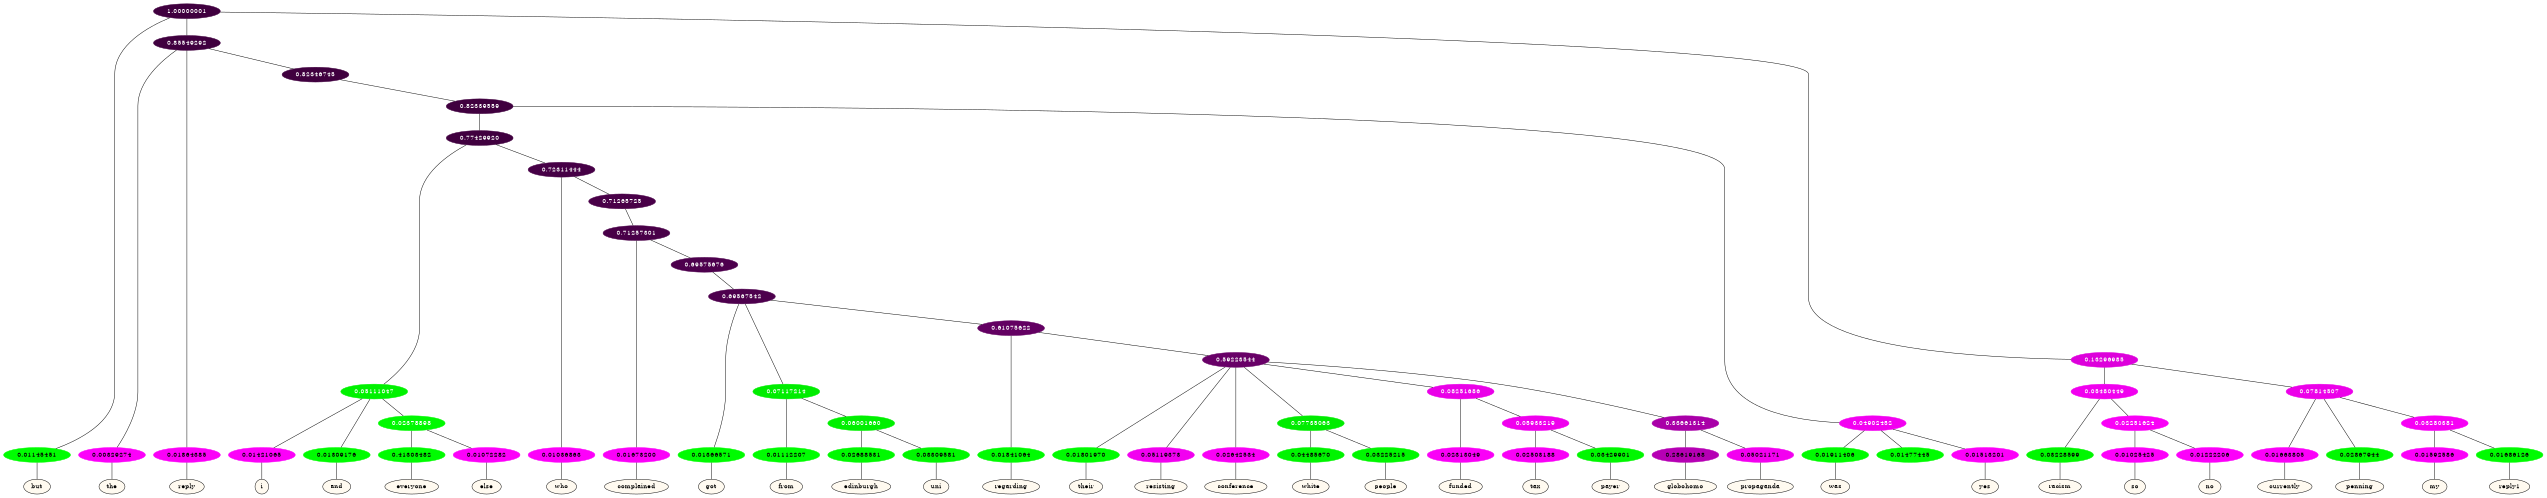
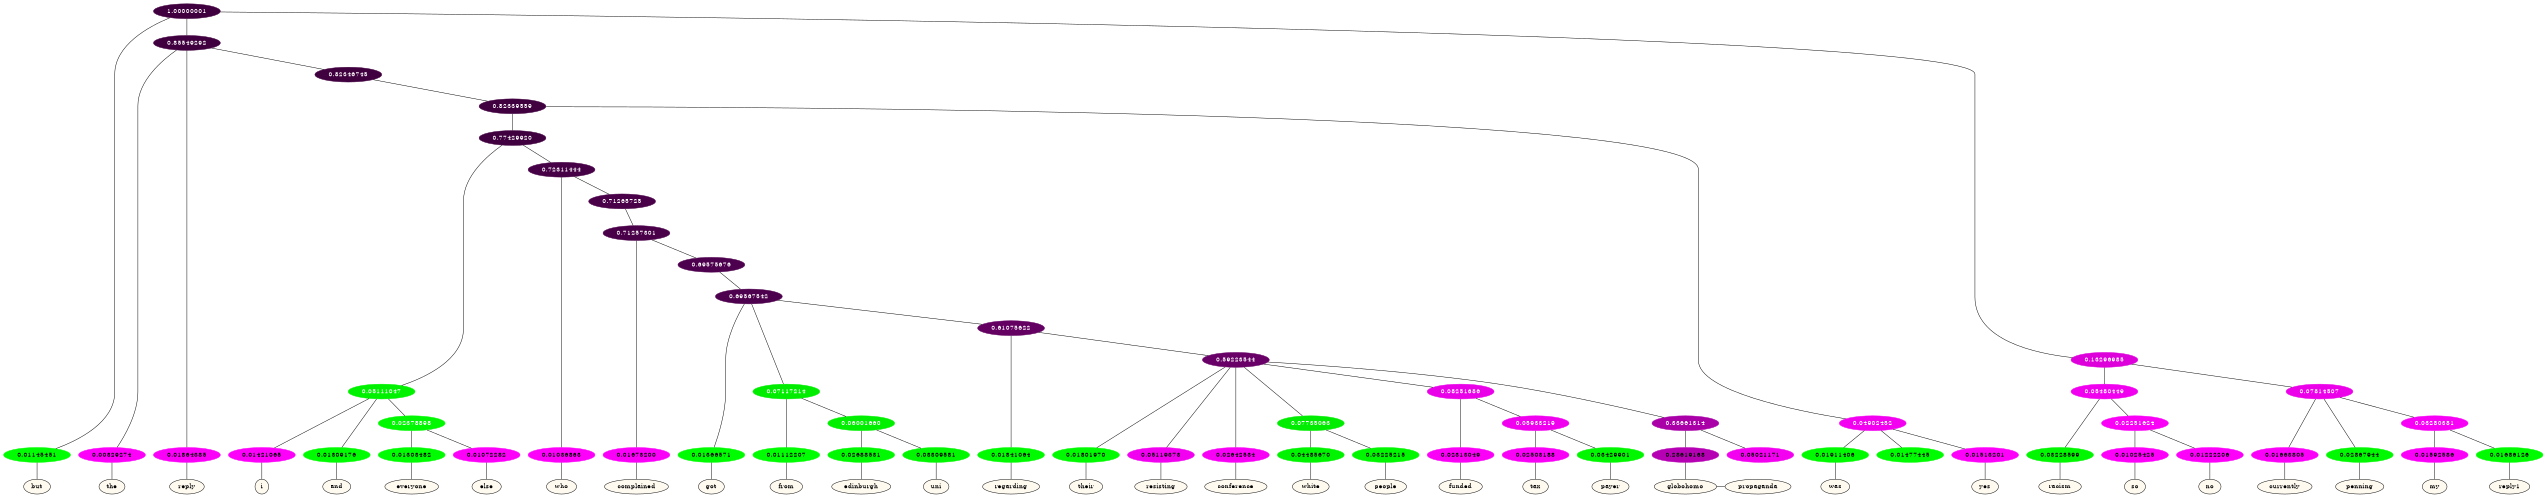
(412, 455) -> (412, 455)
(1760, 471) -> (1721, 487)
